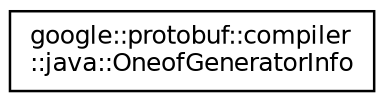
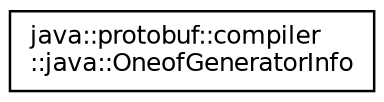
(192, 51) -> (192, 51)
